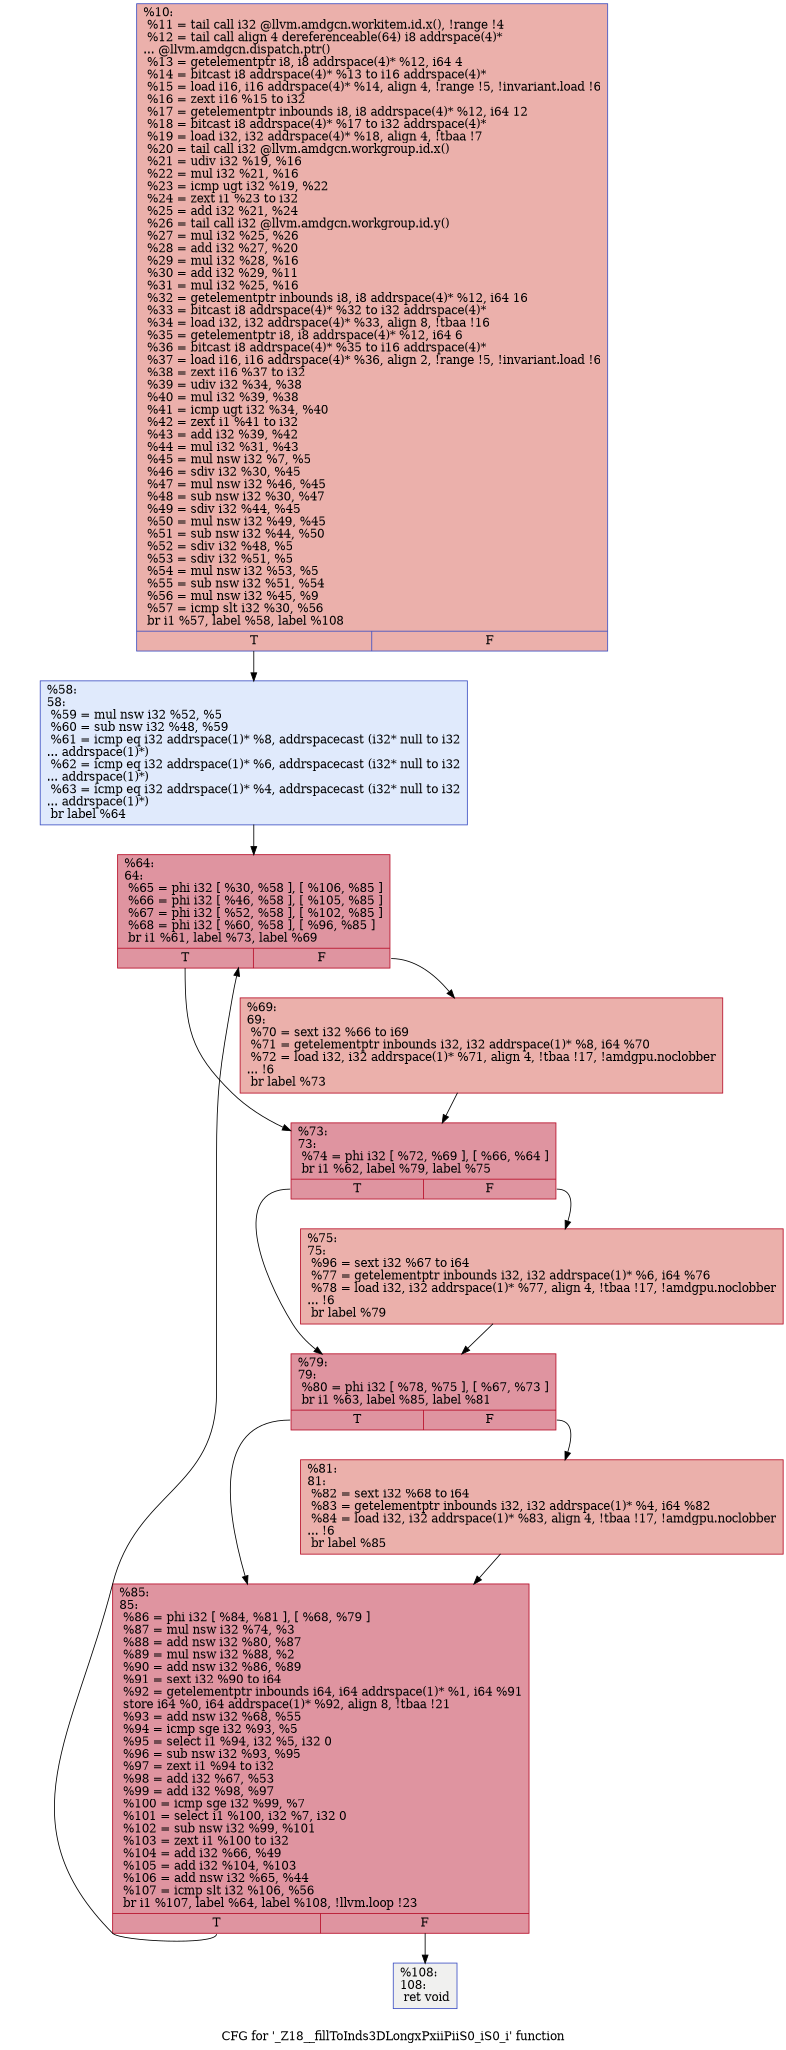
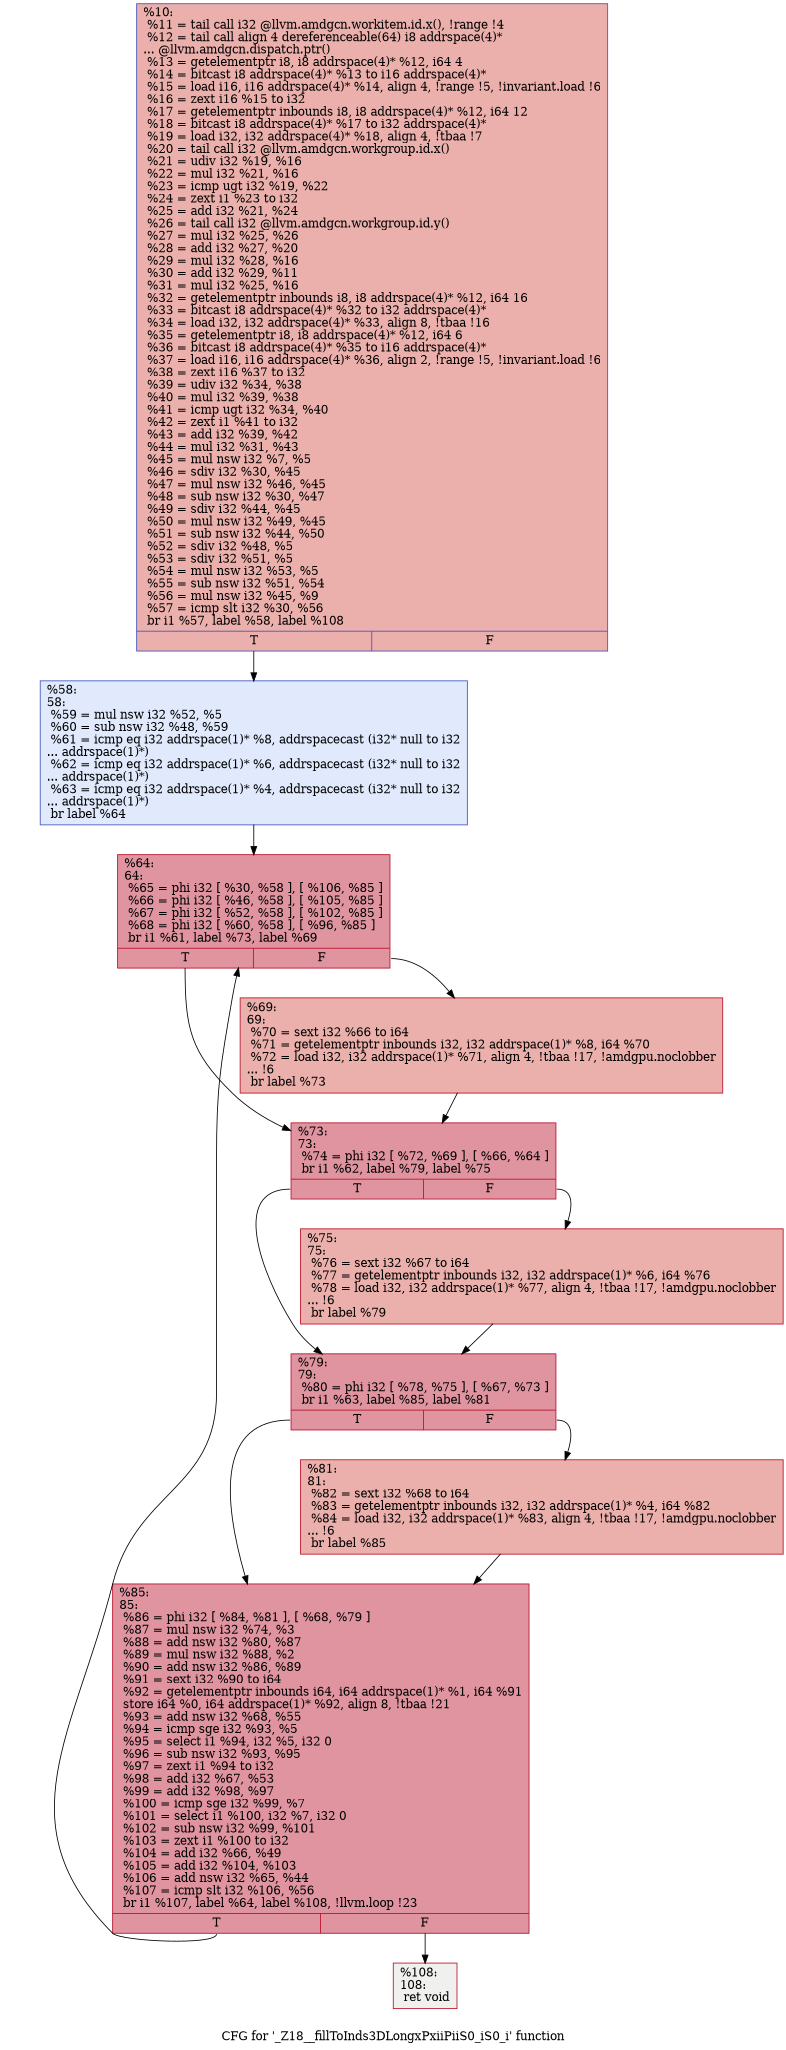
(328, 1033) -> (328, 1033)
(388, 1264) -> (388, 1264)
(425, 1986) -> (425, 1986)
